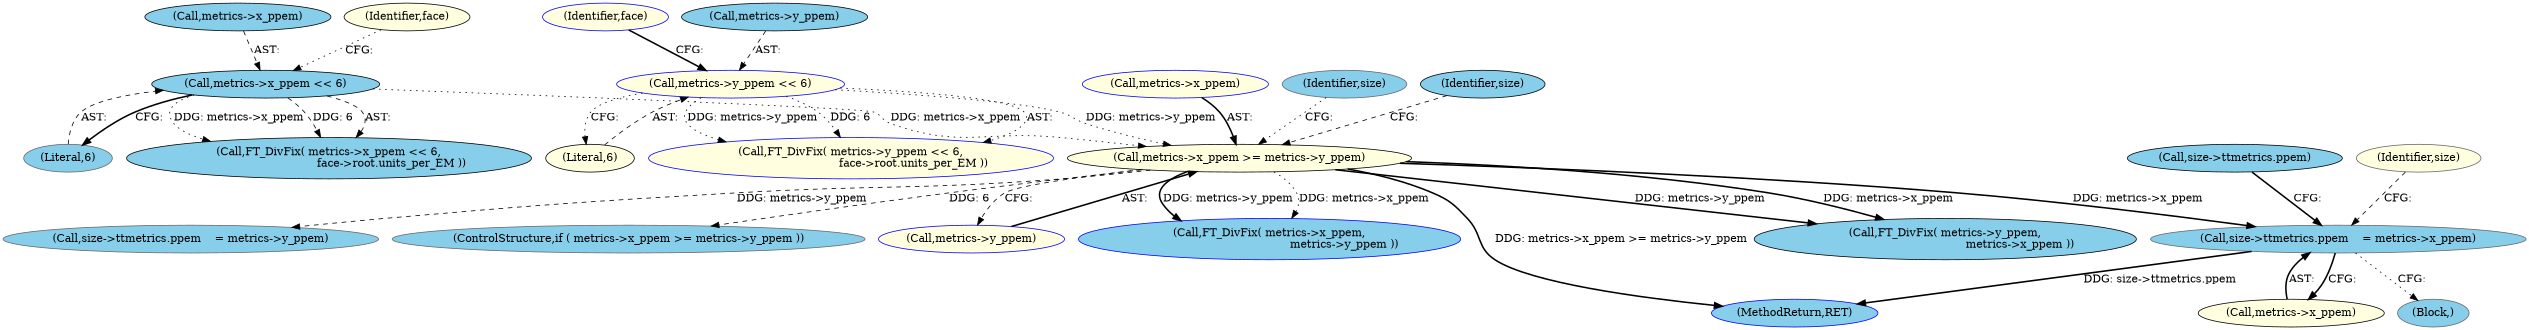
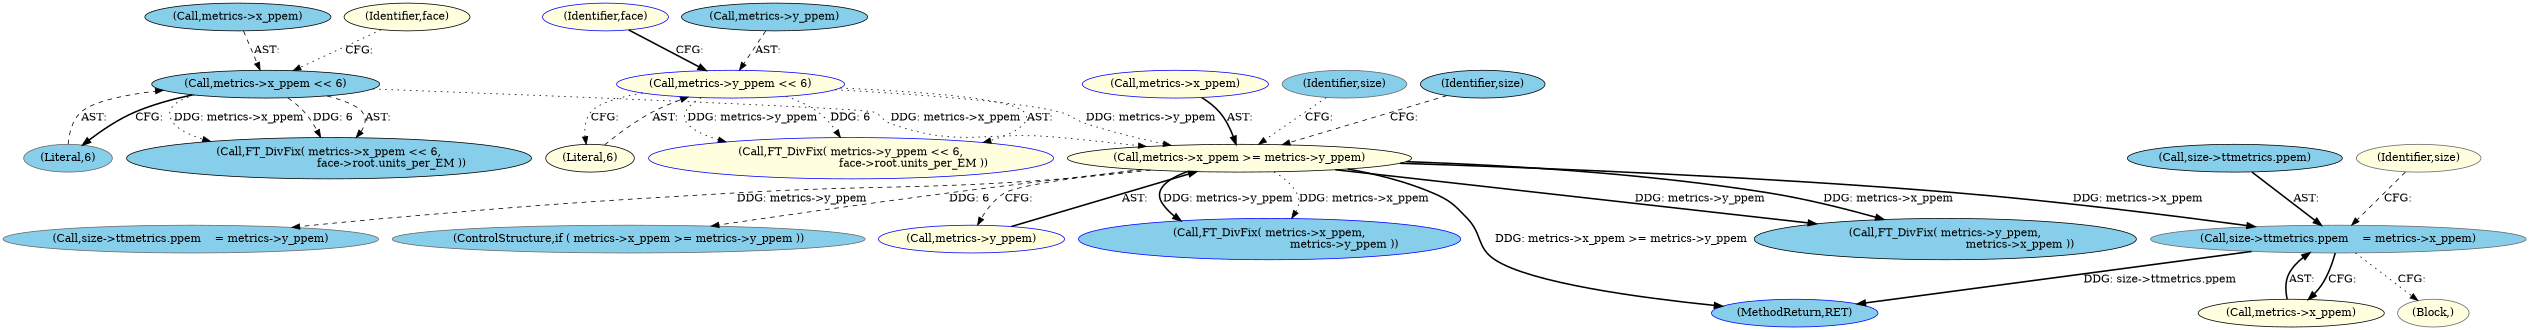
(2309, 199) -> (2308, 199)
(2433, 313) -> (2433, 313)
